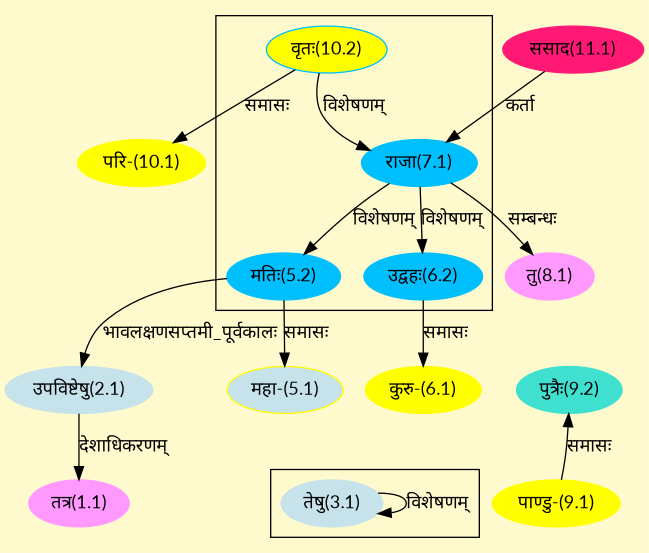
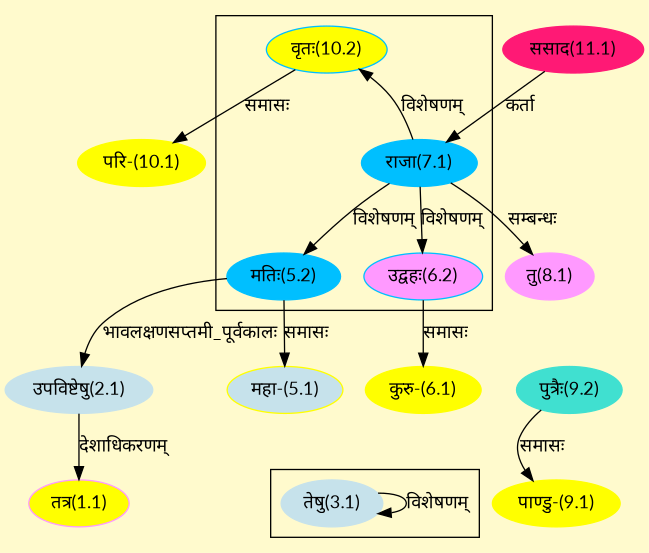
(323, 117) -> (397, 105)
(423, 276) -> (423, 276)
(566, 454) -> (520, 437)
(79, 503) -> (79, 503)
